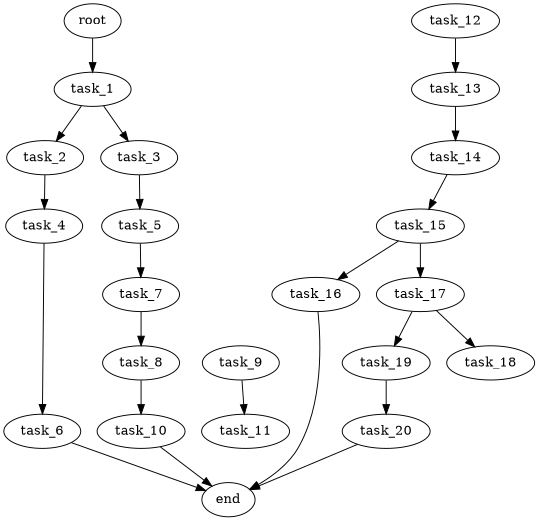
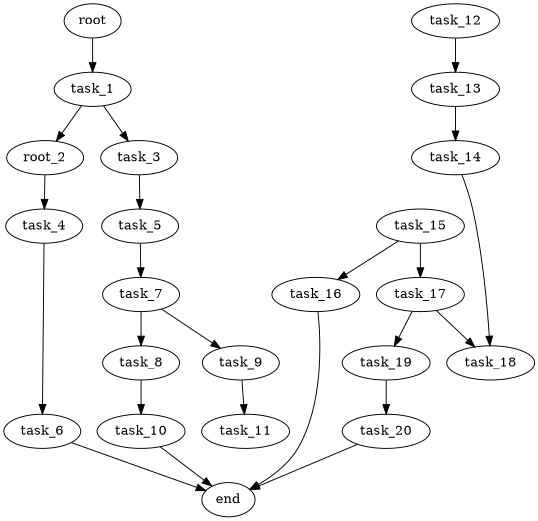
(45, 158) -> (45, 158)
(440, 188) -> (481, 254)
none -> (187, 326)
